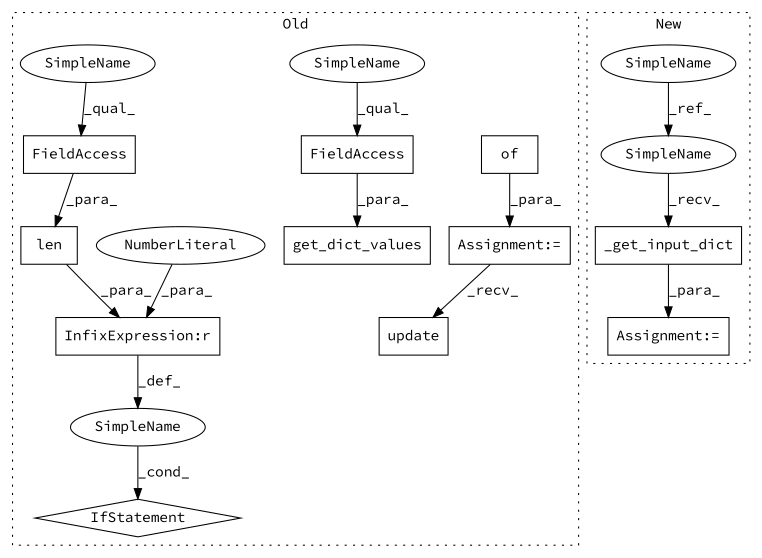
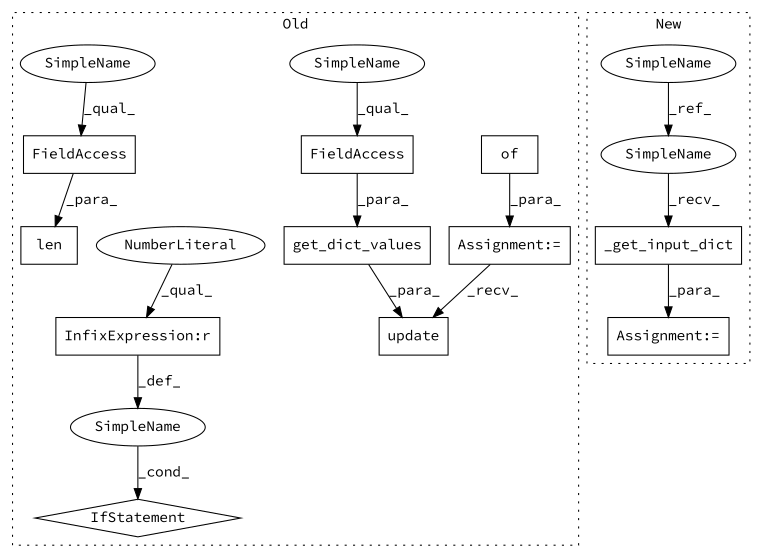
none -> (383, 286)
(89, 287) -> none
(187, 291) -> (187, 291)
